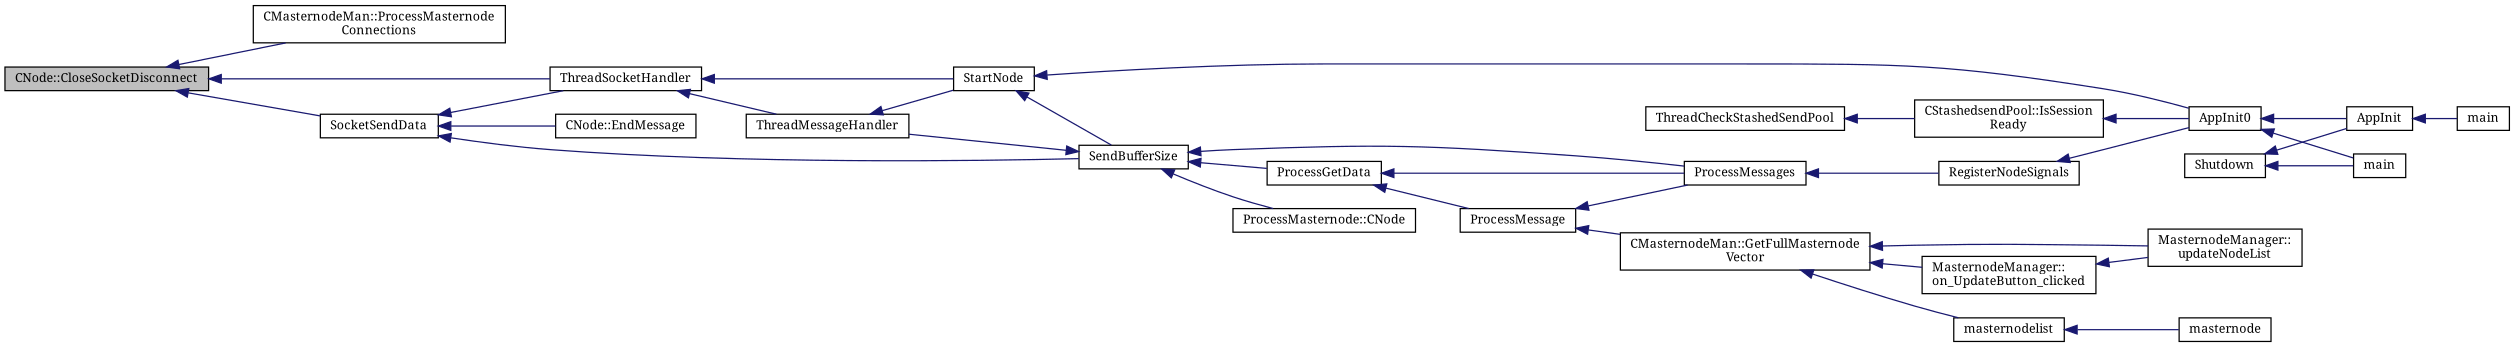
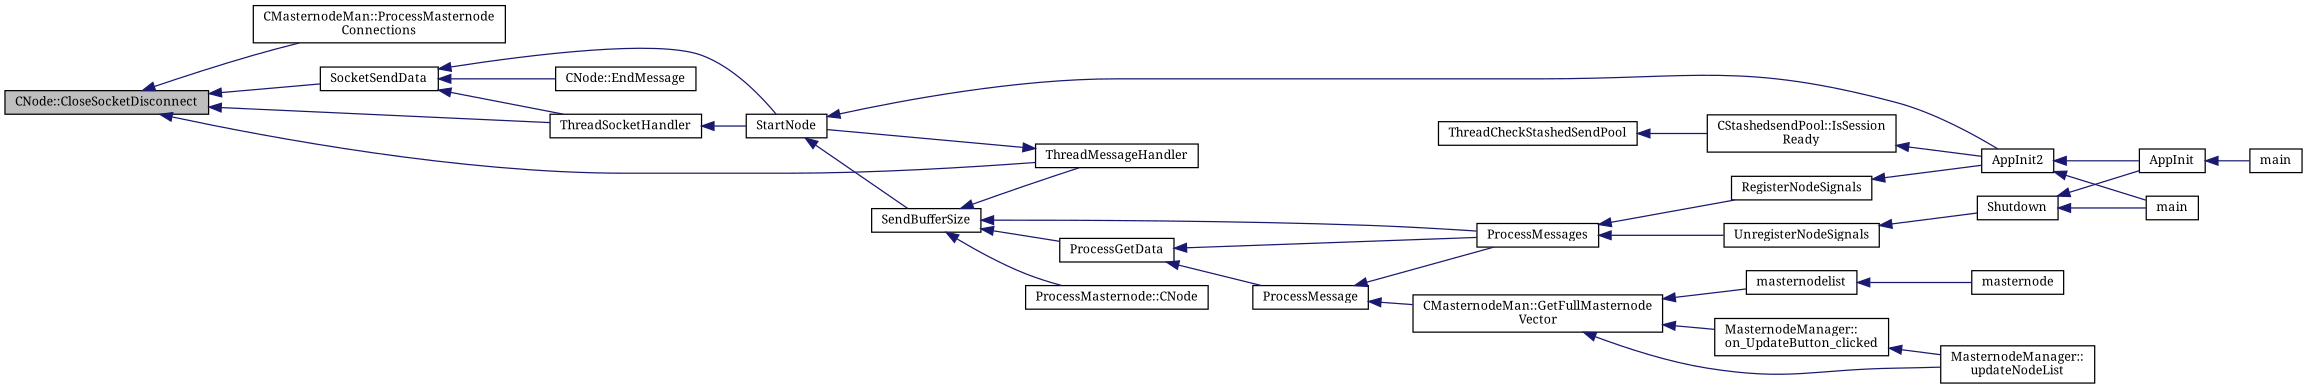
(733, 104) -> (602, 173)
(2225, 119) -> (2018, 161)
(765, 159) -> (624, 49)
none -> (1802, 235)
